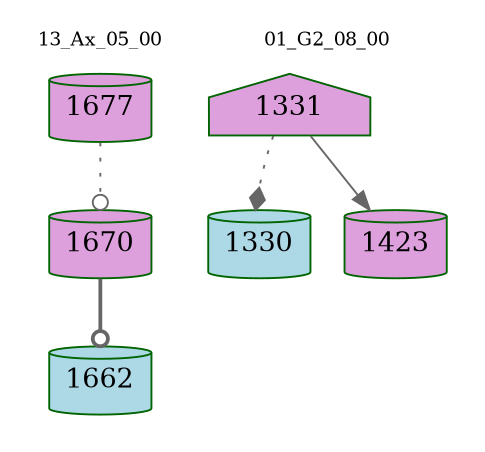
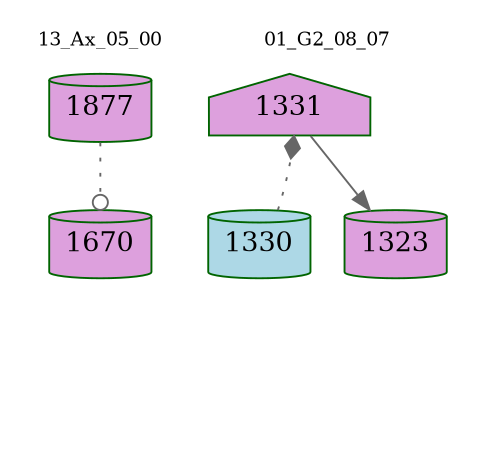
(327, 41) -> (327, 41)
(100, 108) -> (100, 108)
(265, 161) -> (285, 185)
(396, 244) -> (396, 244)
(100, 381) -> none
